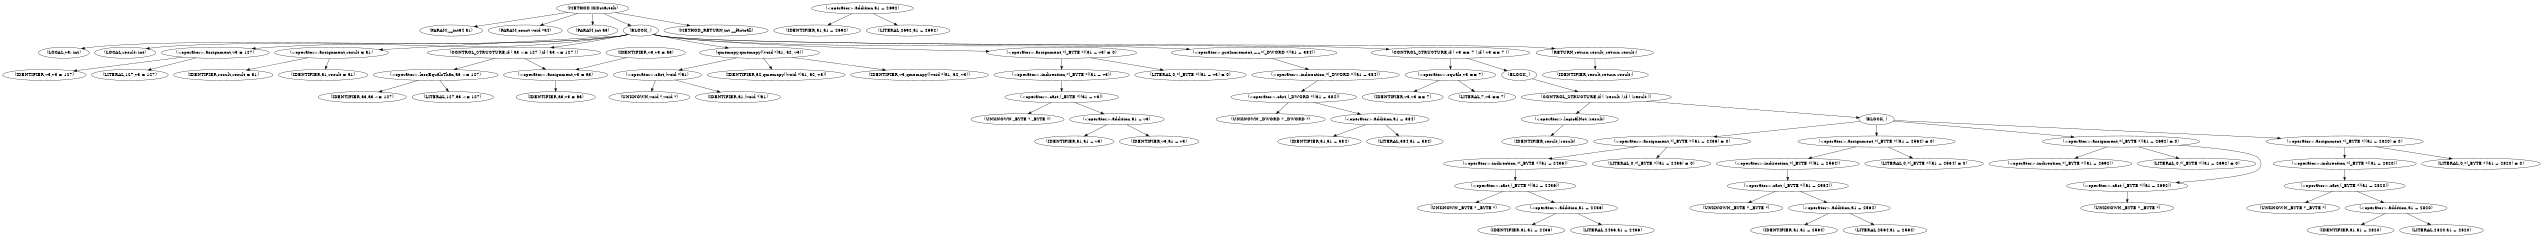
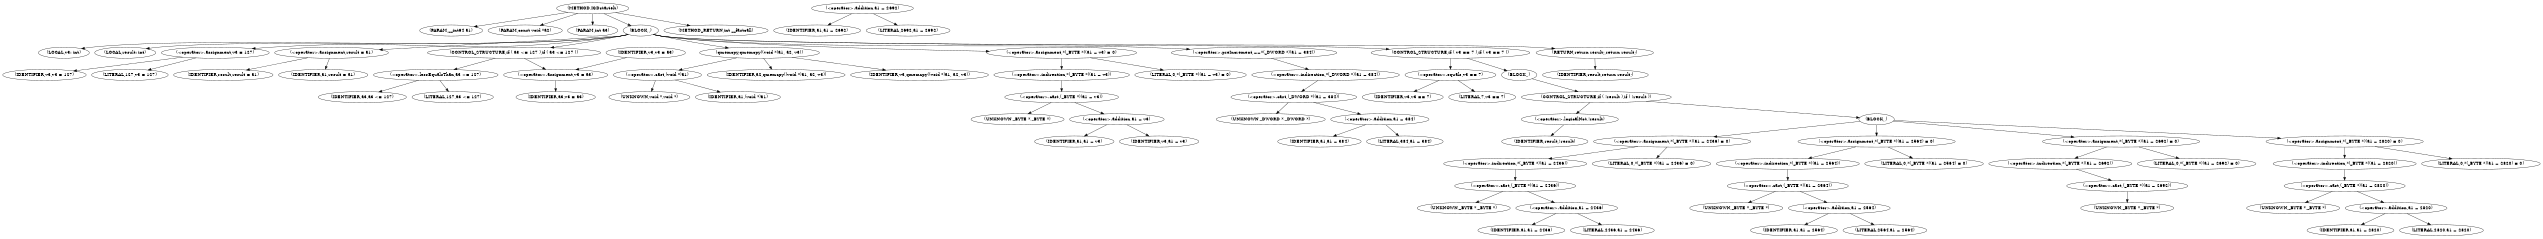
(525, 31) -> (525, 31)
(2261, 164) -> (2092, 174)
